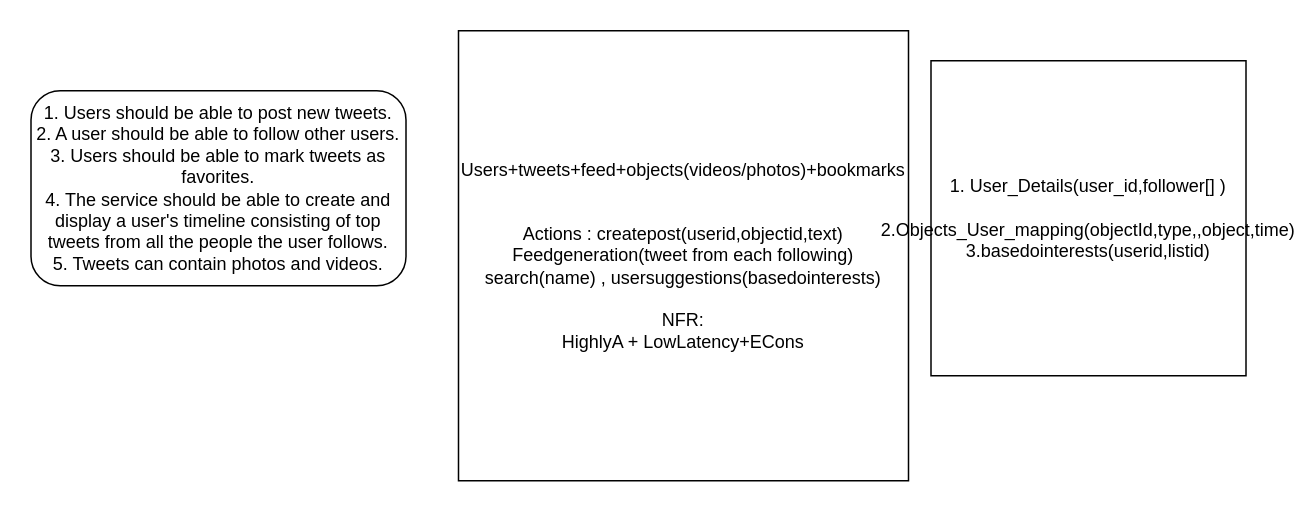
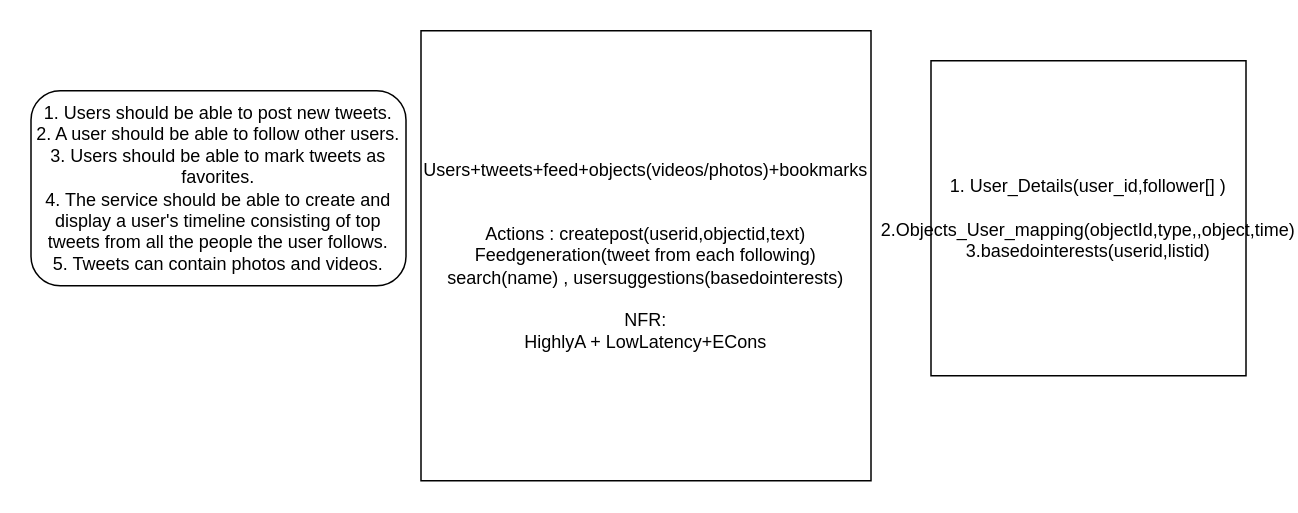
(683, 256) -> (646, 256)
